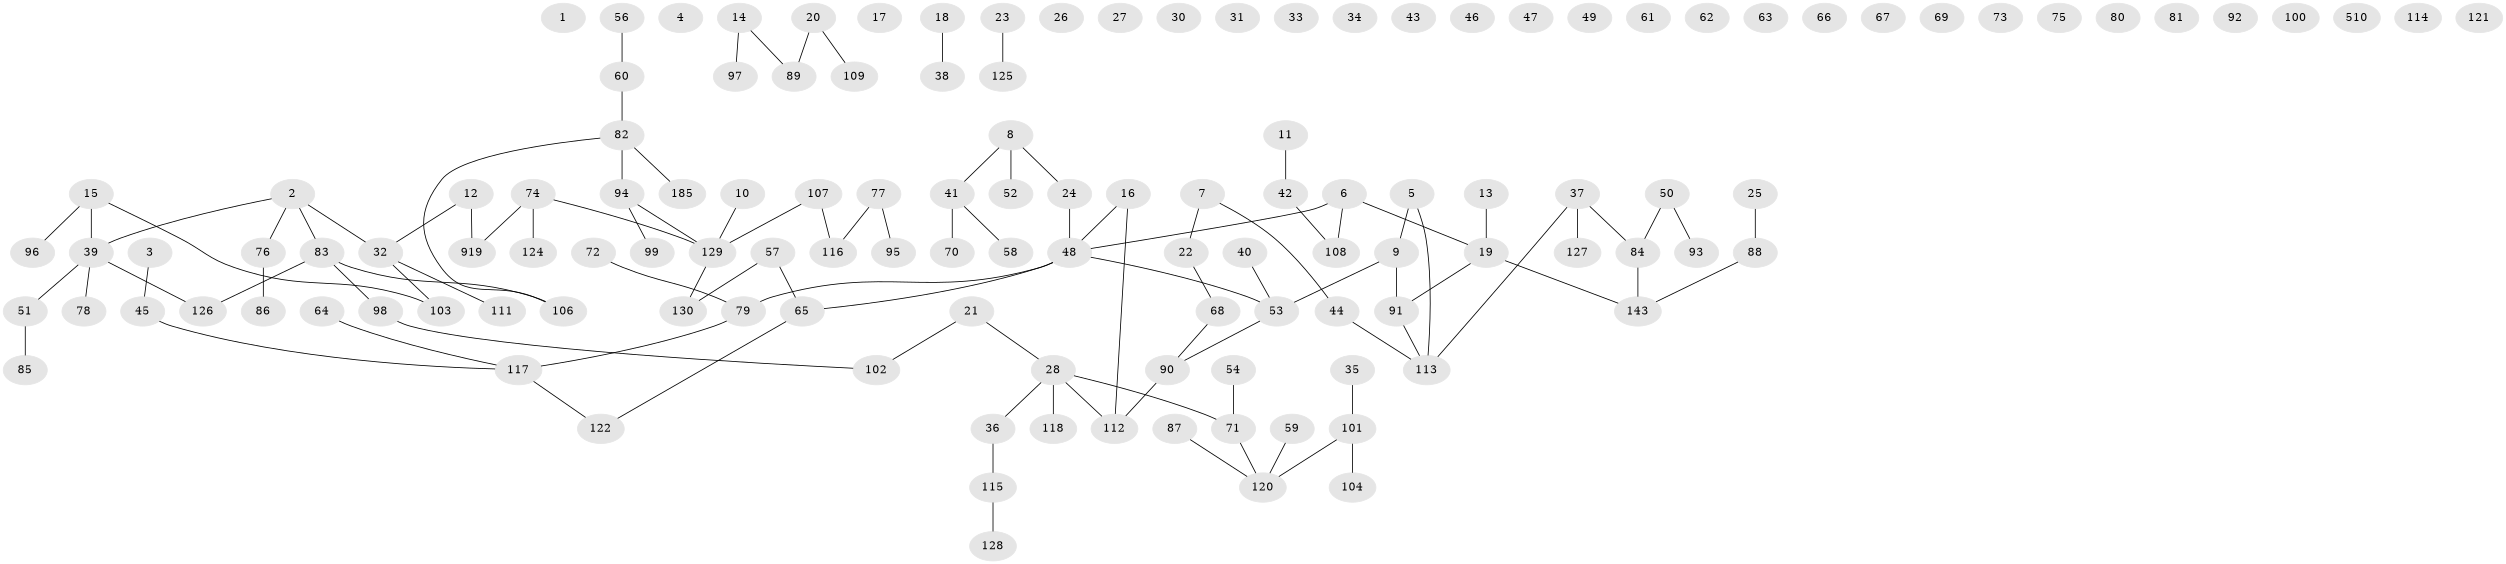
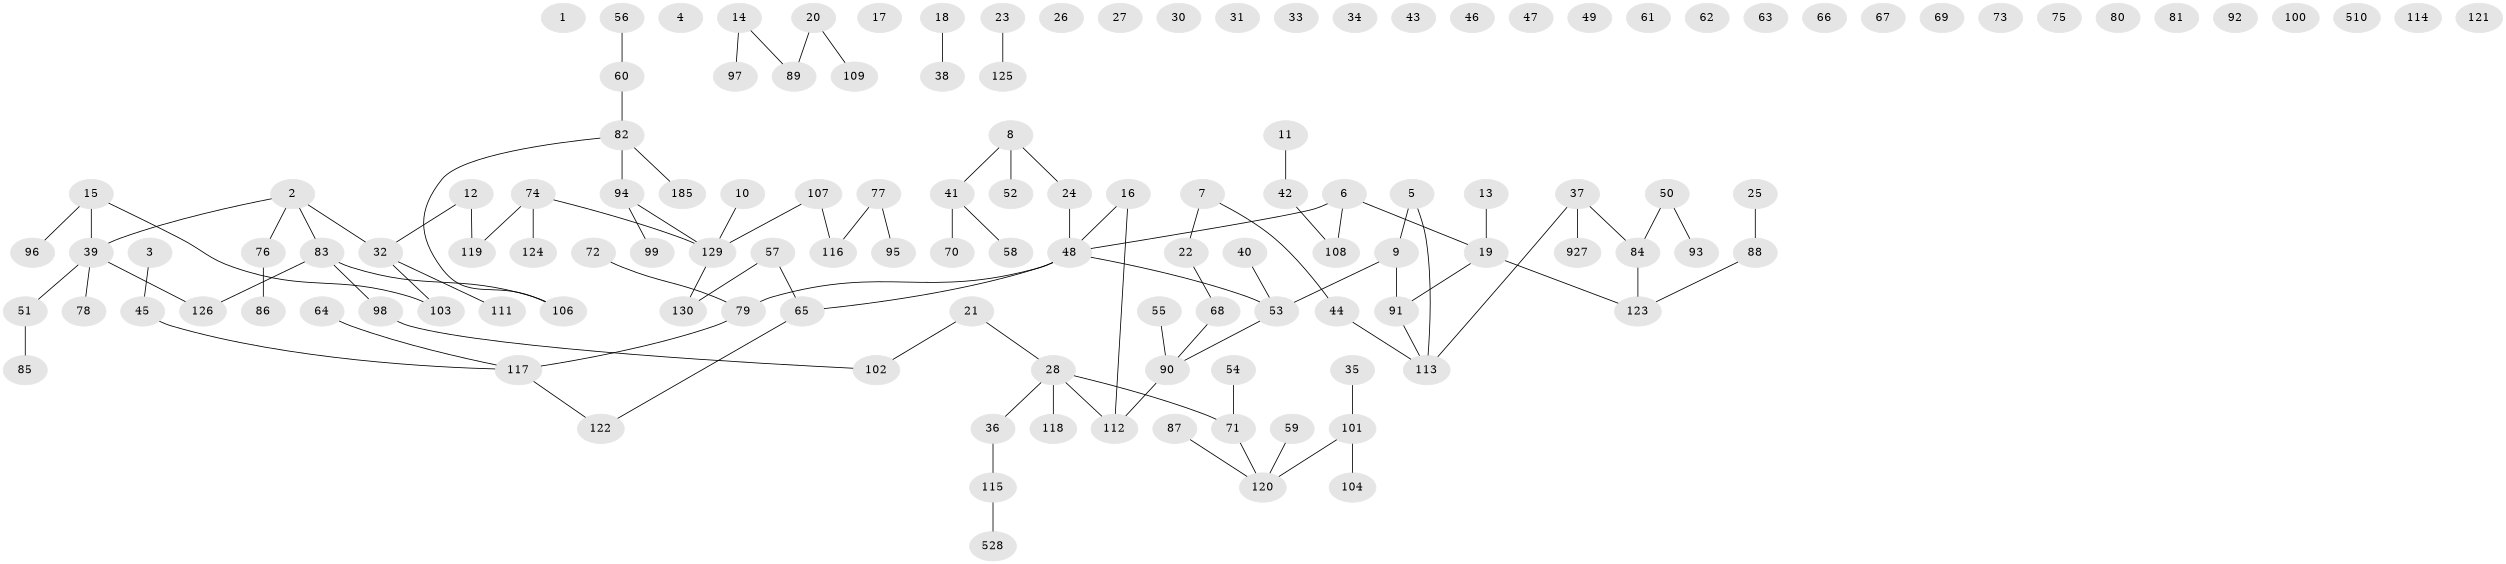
(472, 253) -> (472, 253)
(1578, 253) -> (1578, 253)
none -> (1159, 311)
(1638, 311) -> (1638, 311)
(993, 546) -> (993, 546)
